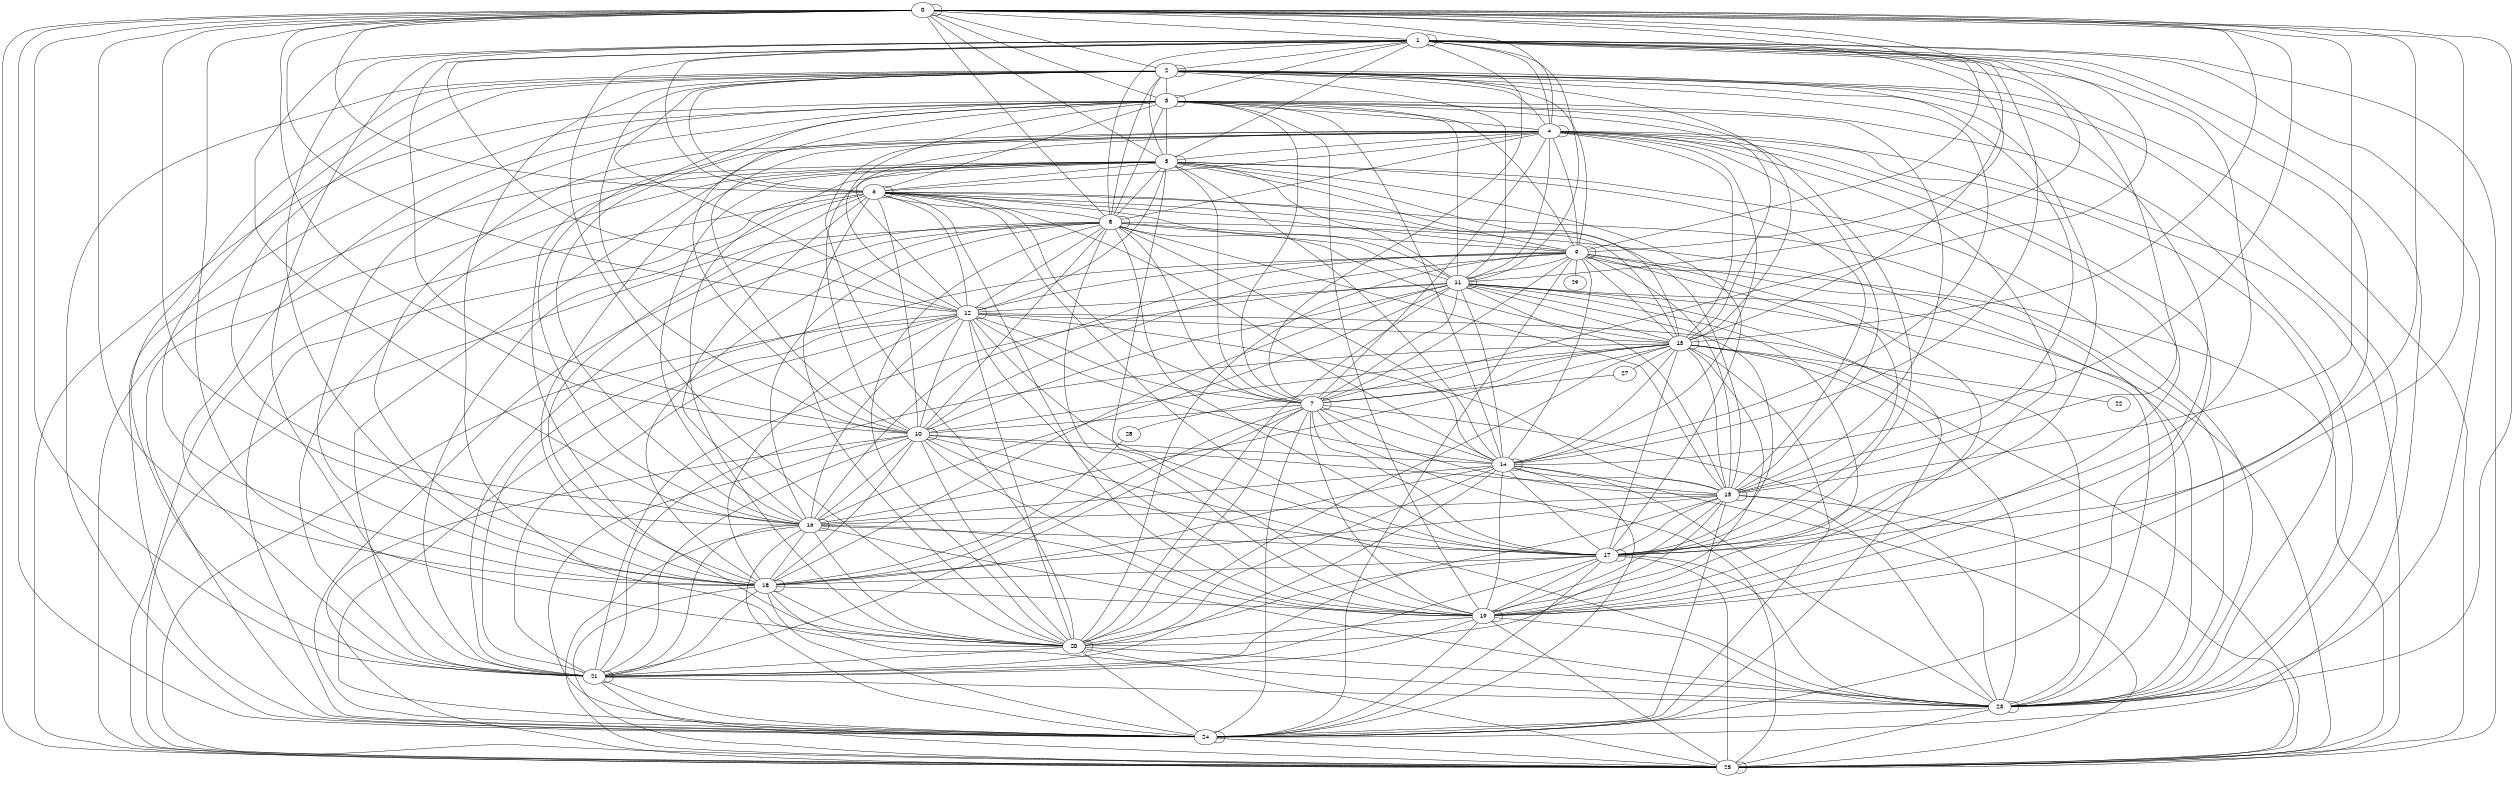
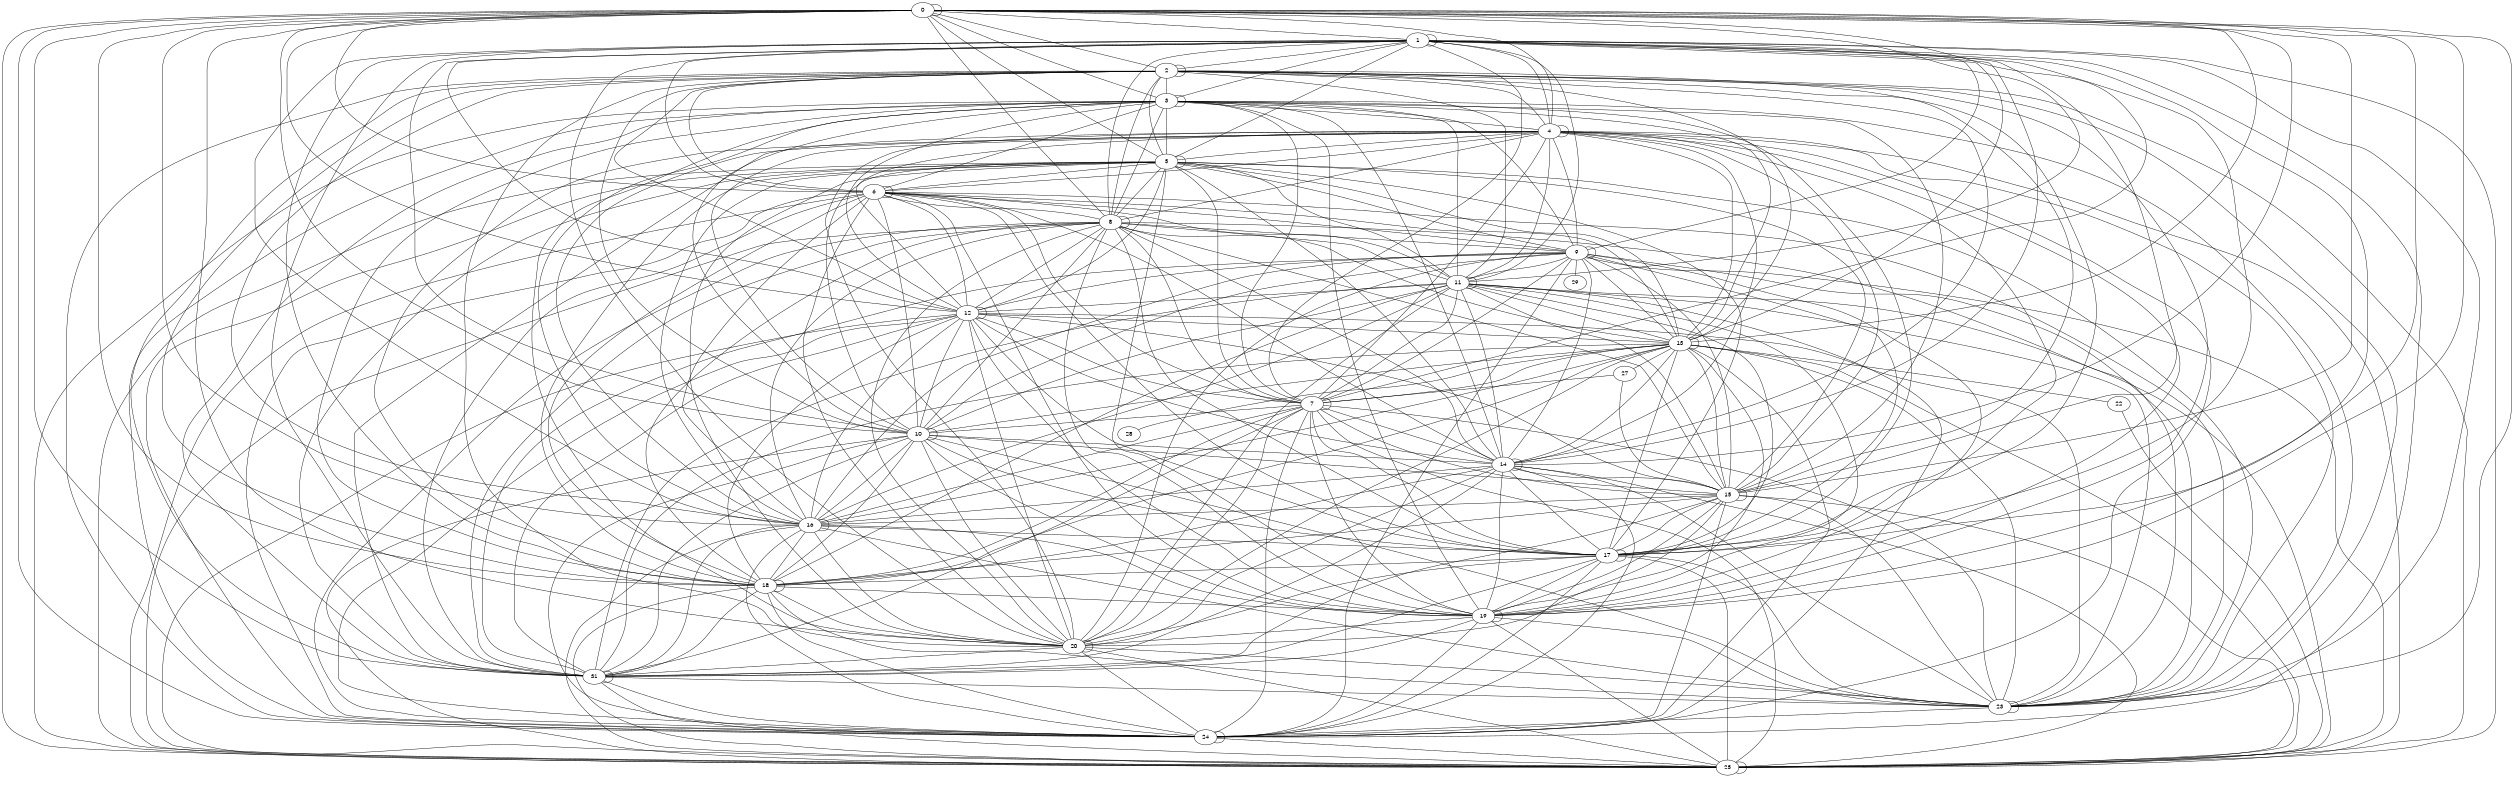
(1710, 37) -> none
(1509, 89) -> none
(1374, 215) -> (1637, 458)
none -> (1060, 462)
(964, 545) -> (1248, 472)
(594, 677) -> (594, 677)
(1864, 737) -> (2318, 734)
